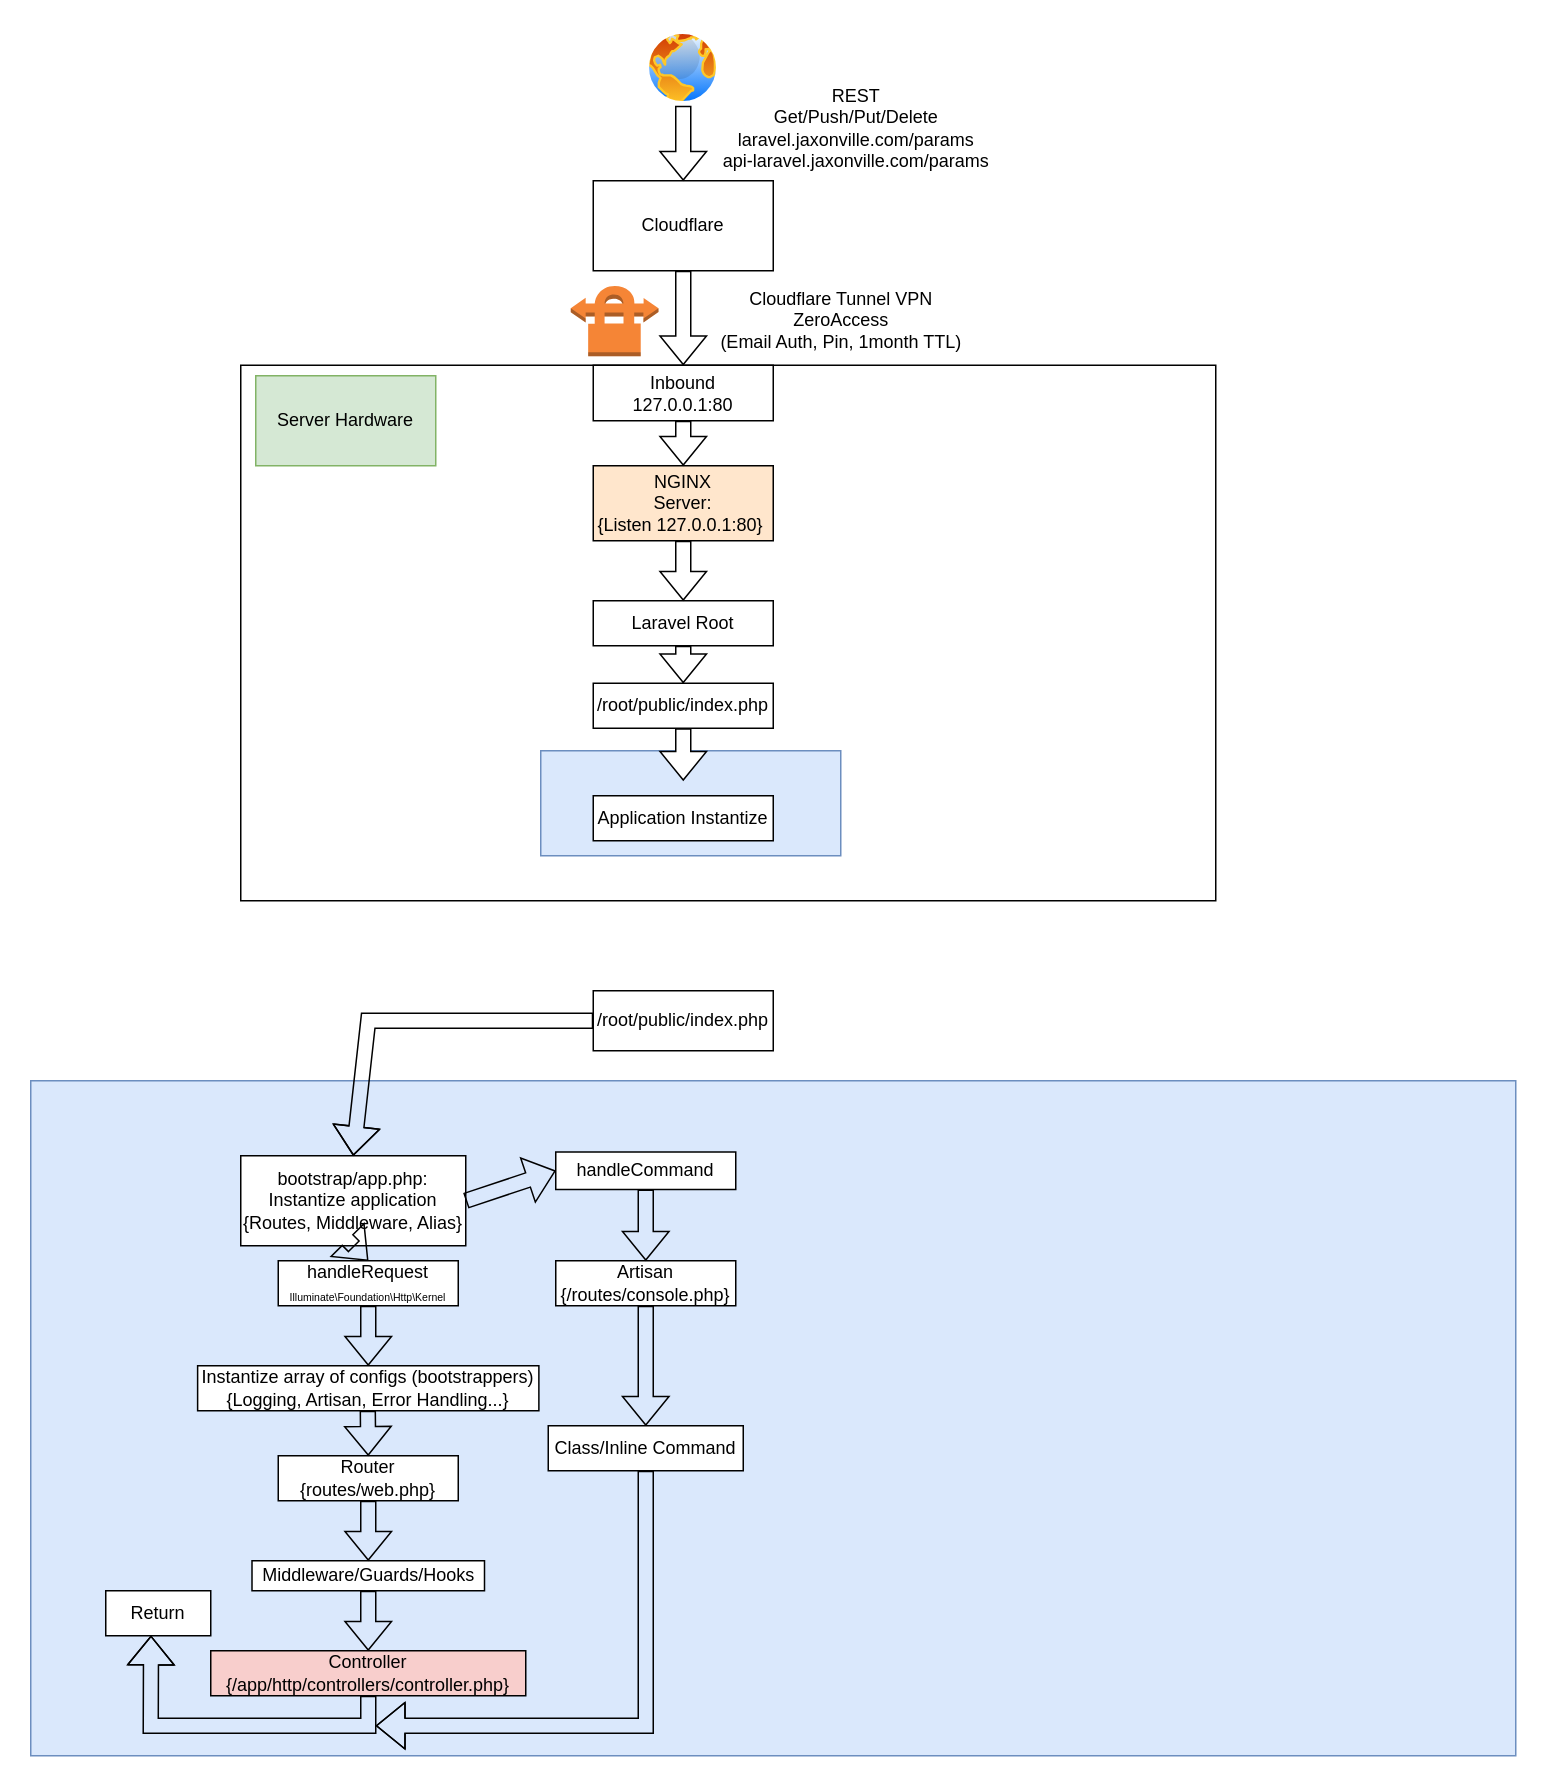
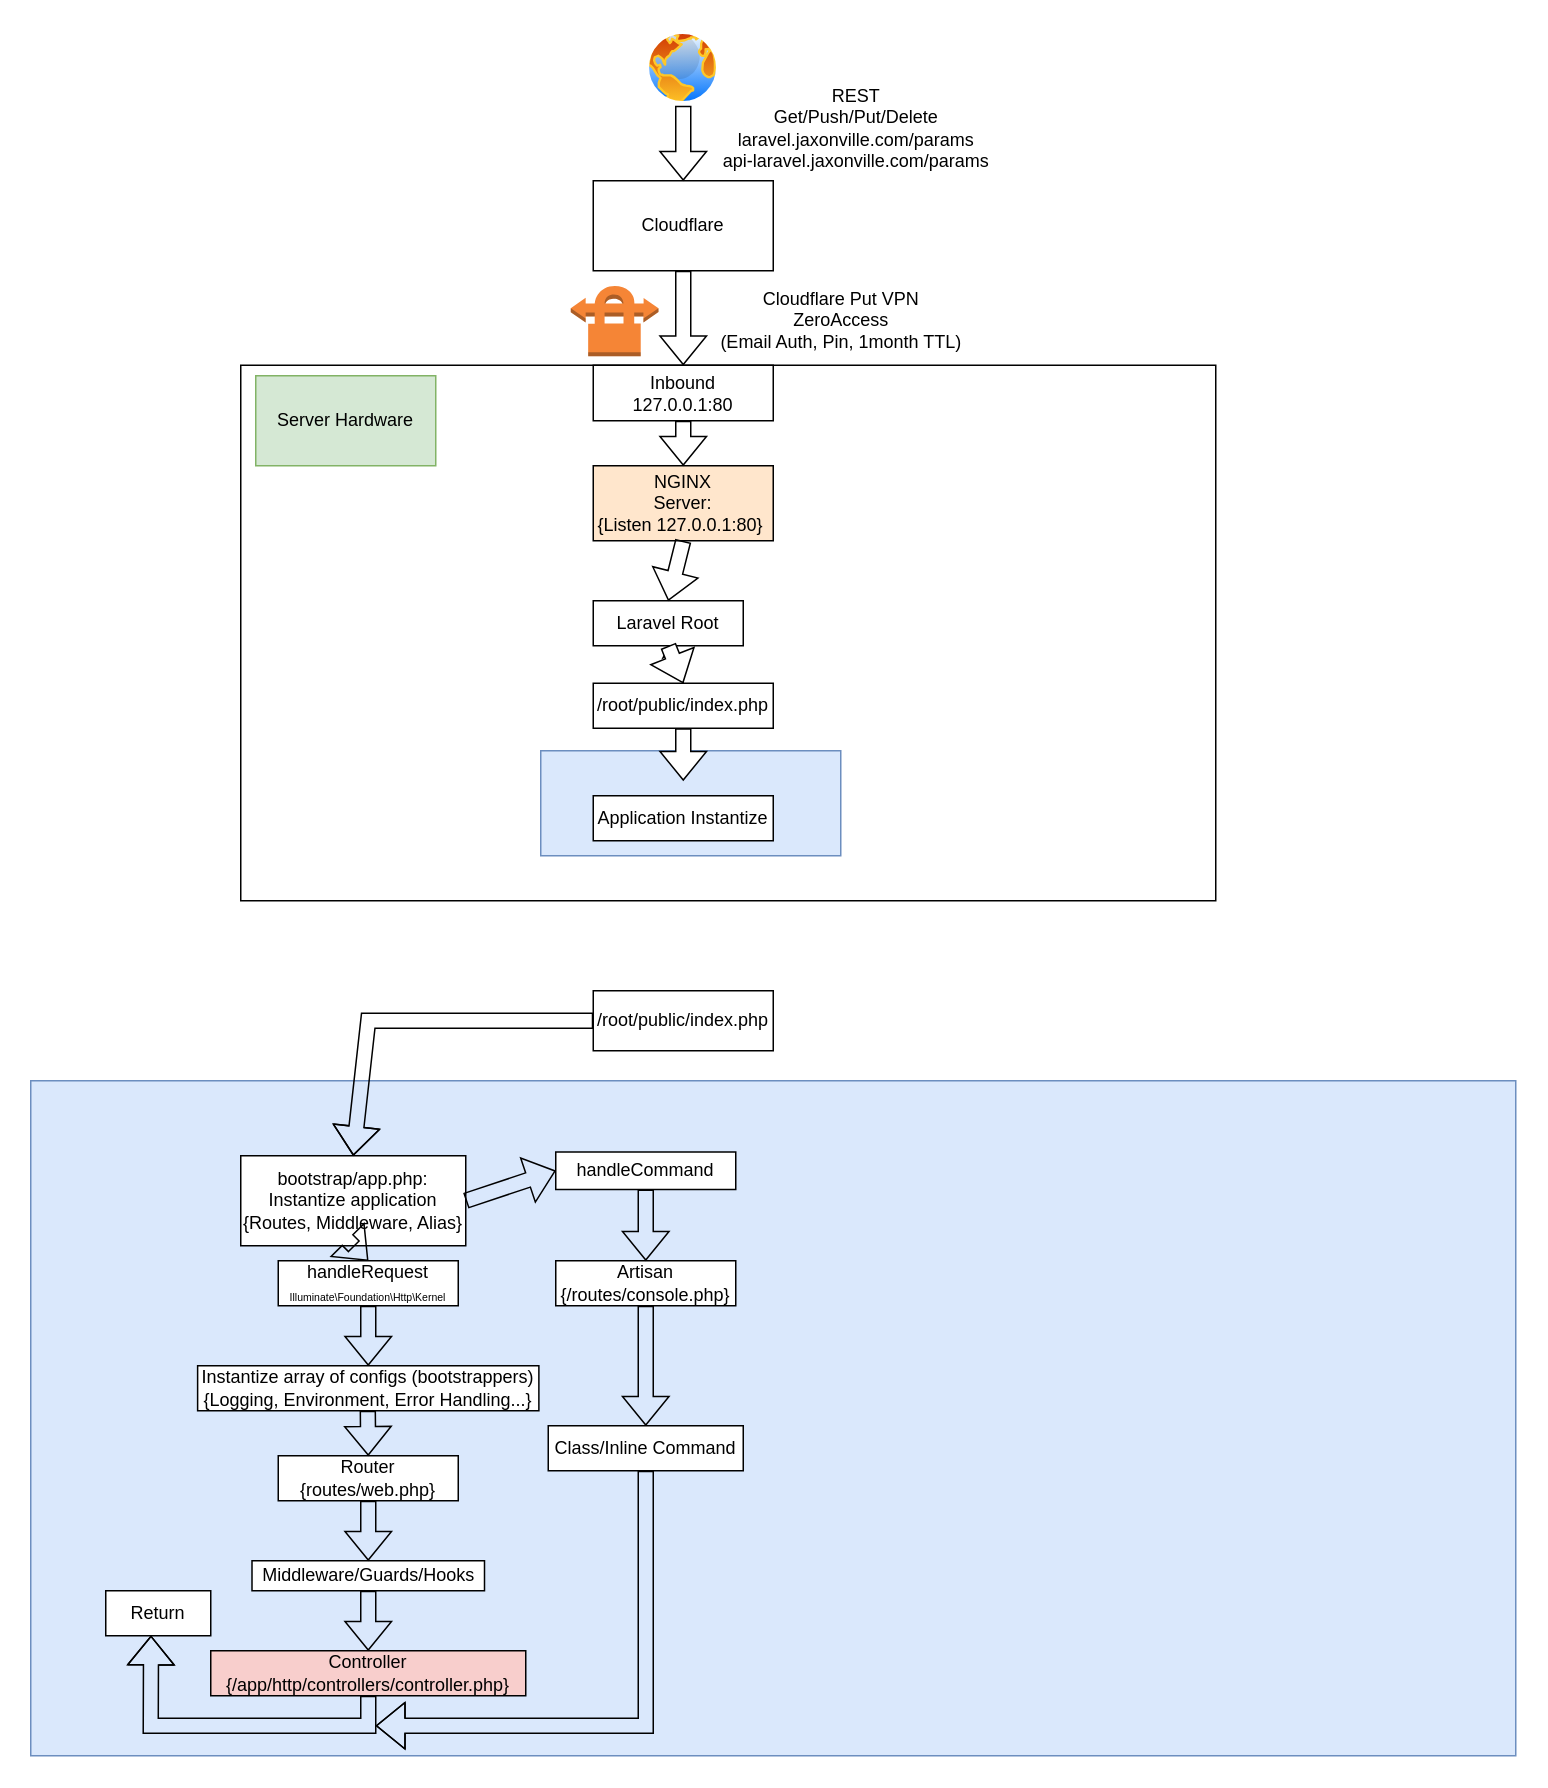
(842, 320) -> (842, 320)
(683, 623) -> (668, 623)
(368, 1388) -> (368, 1388)
